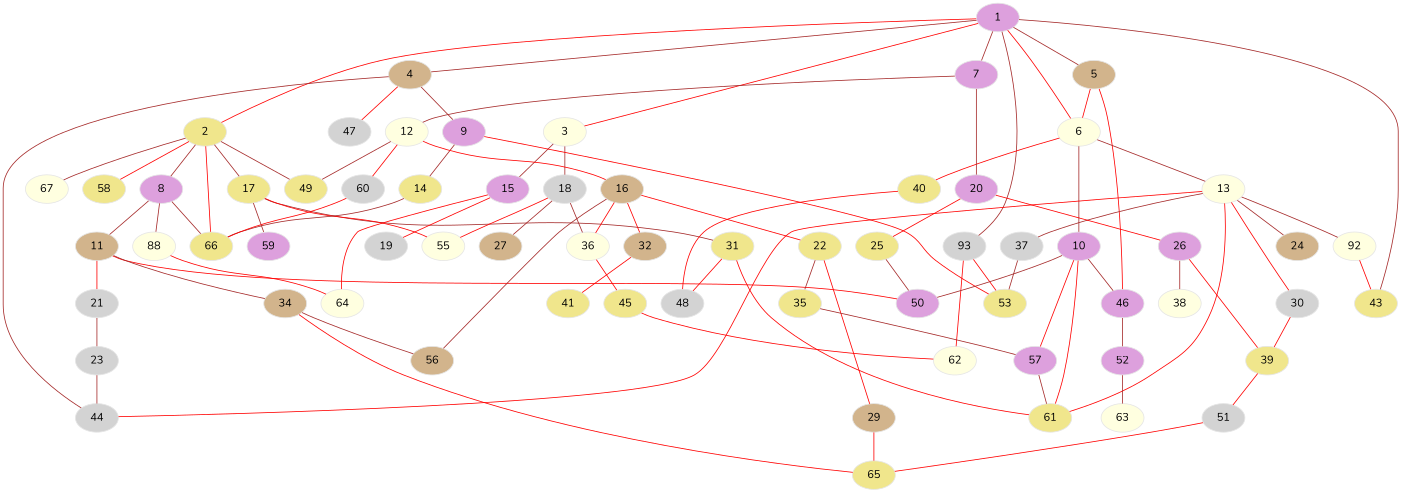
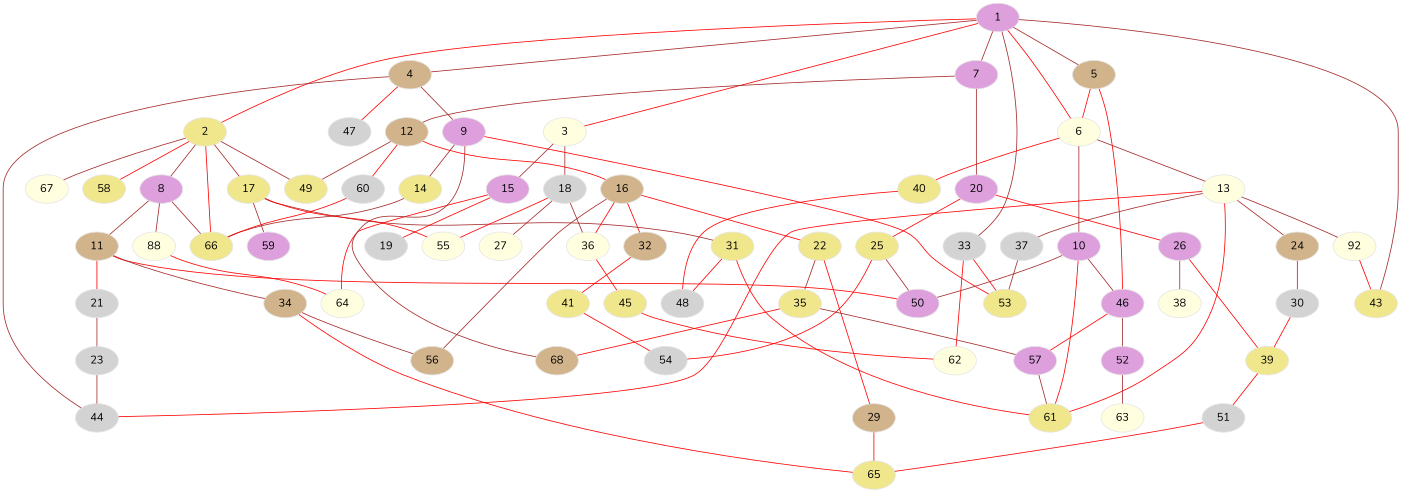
(407, 132) -> (407, 132)
(501, 246) -> (501, 246)
(964, 246) -> (964, 246)
(1260, 247) -> (1297, 275)
(1057, 303) -> (1079, 332)
none -> (557, 361)
none -> (666, 361)
